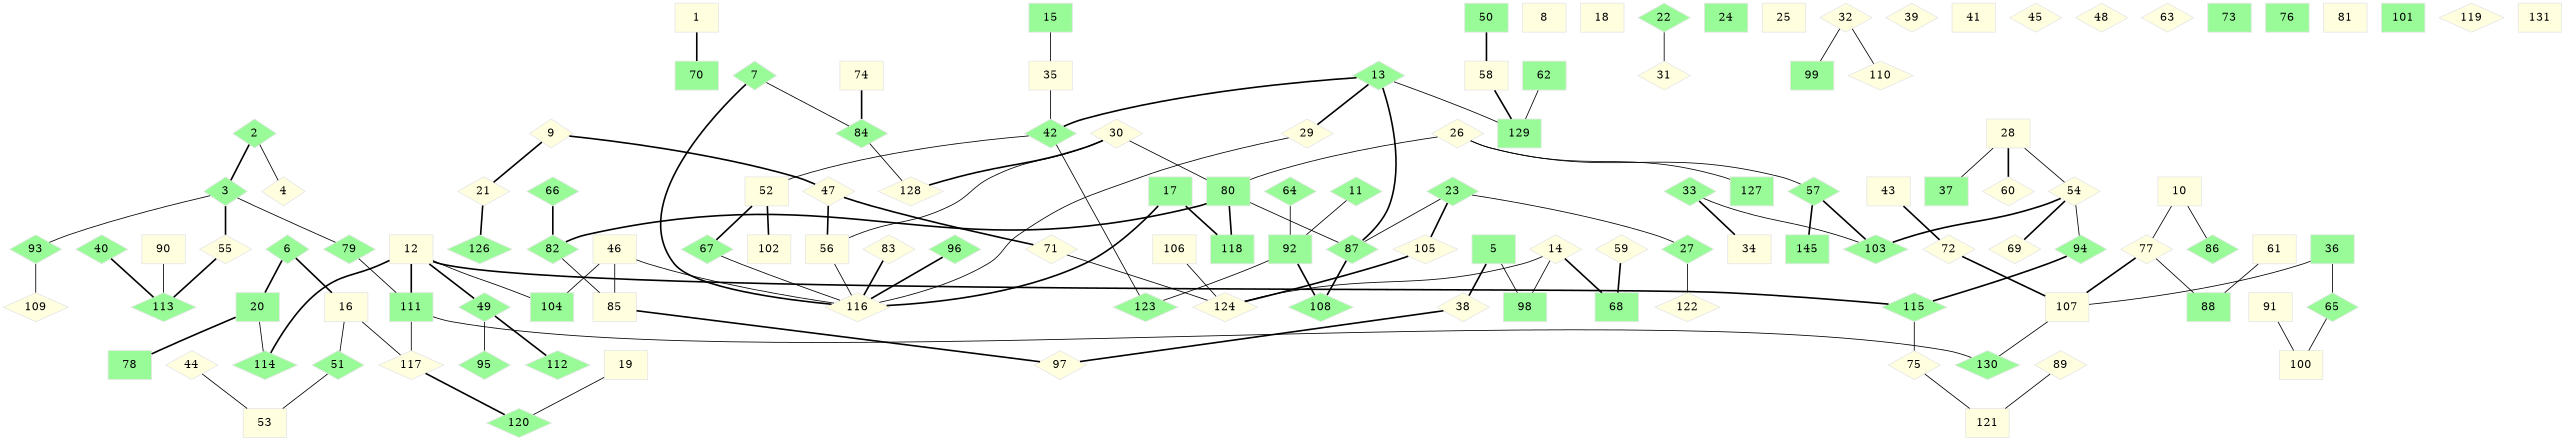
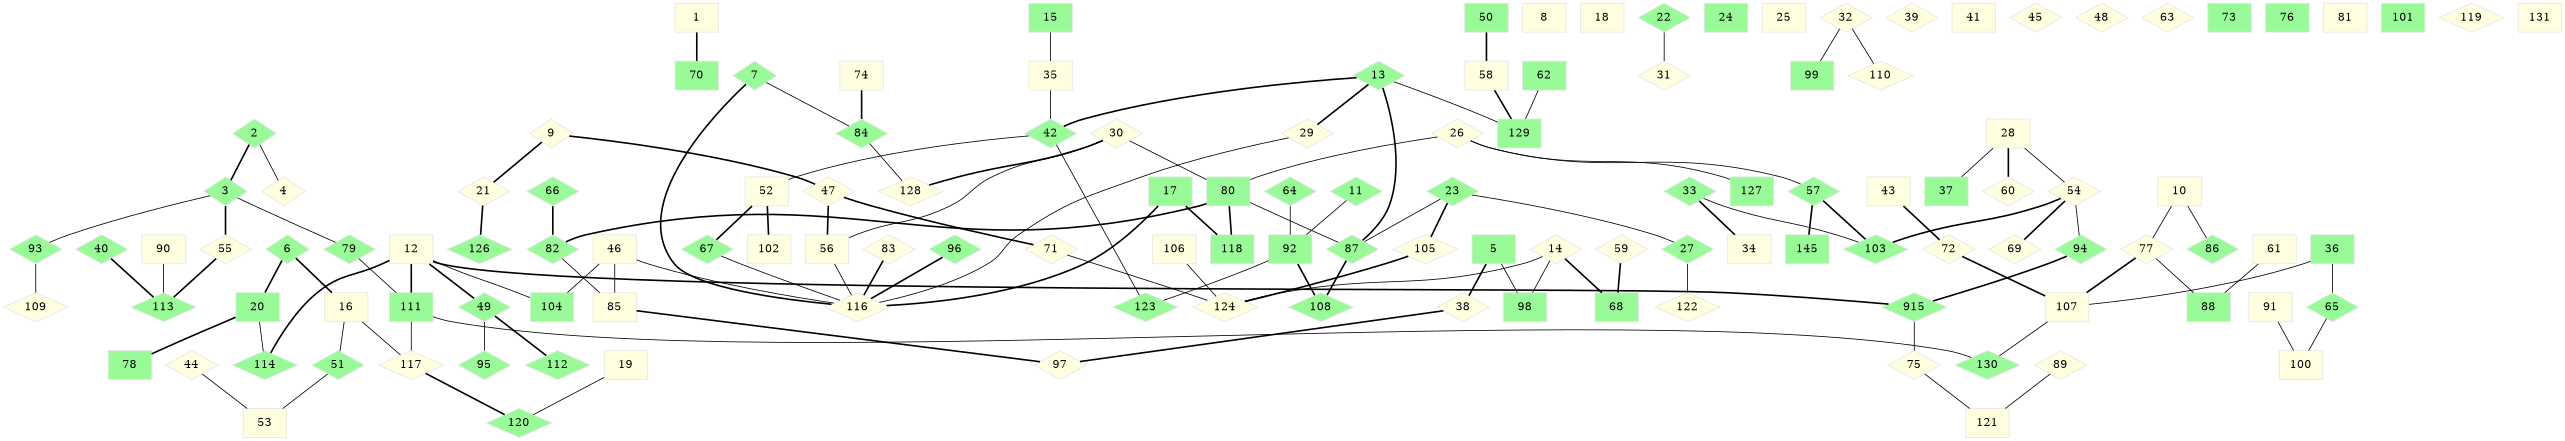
(1914, 307) -> (1914, 307)
